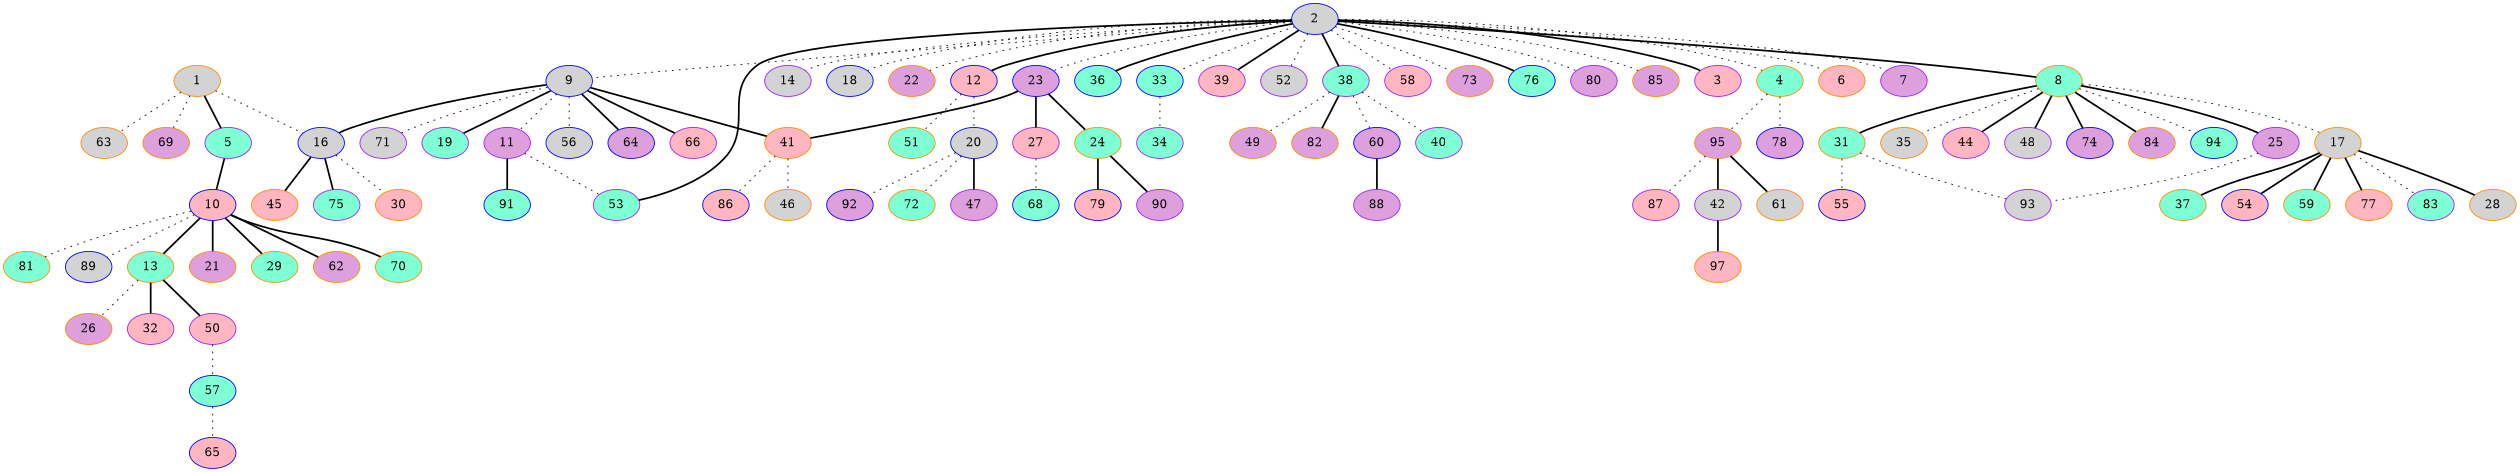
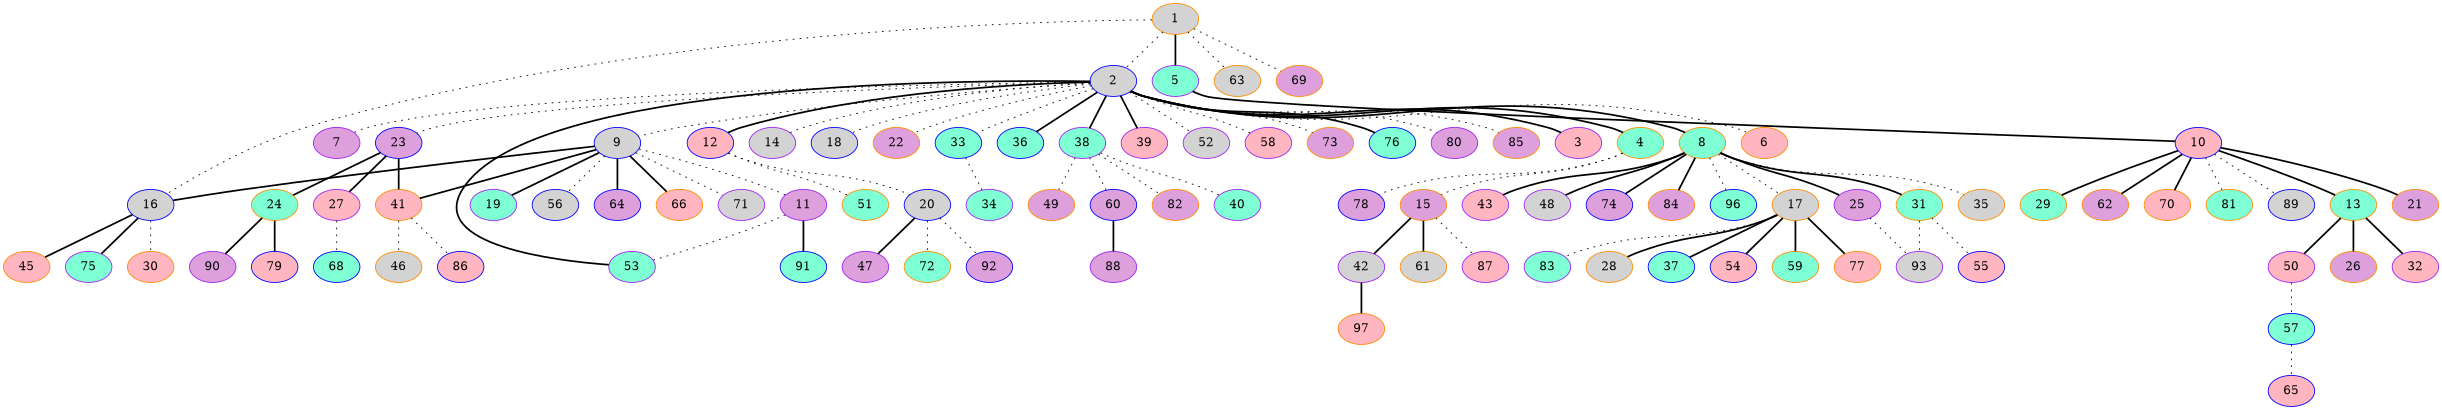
(1552, 30) -> (1377, 112)
none -> (1145, 50)
(1330, 112) -> (1129, 174)
(693, 143) -> (679, 205)
(1718, 143) -> (1423, 205)
(1966, 143) -> (1485, 205)
(2214, 143) -> (1733, 205)
(2183, 205) -> (1671, 267)
(399, 267) -> (2167, 205)
(120, 298) -> (2353, 236)
